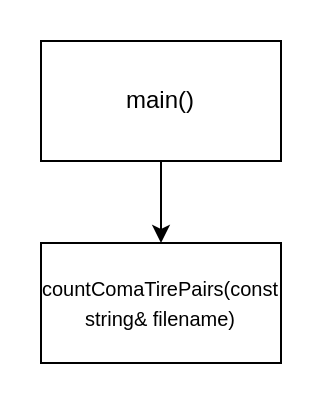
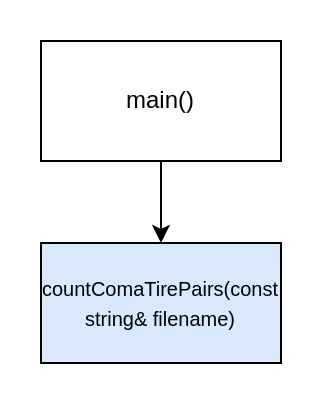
(161, 303) -> (161, 303)
